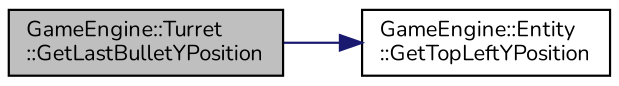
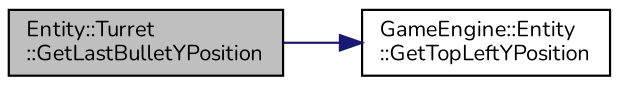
(146, 43) -> (146, 43)
